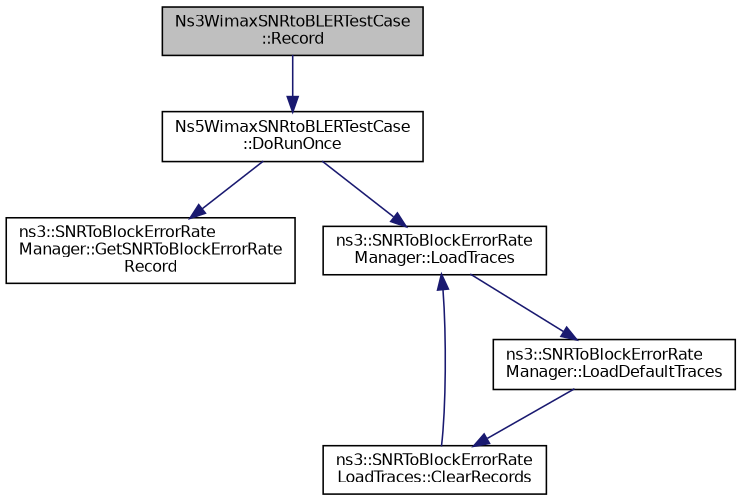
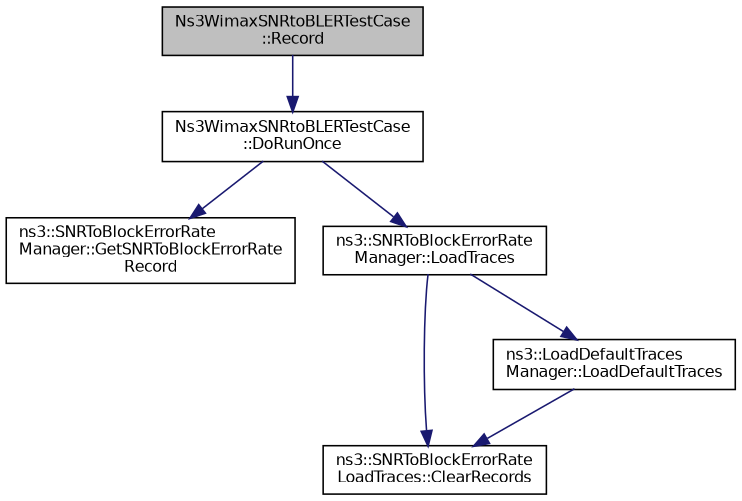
(293, 137) -> (293, 137)
(614, 365) -> (614, 365)
(445, 368) -> (424, 352)
